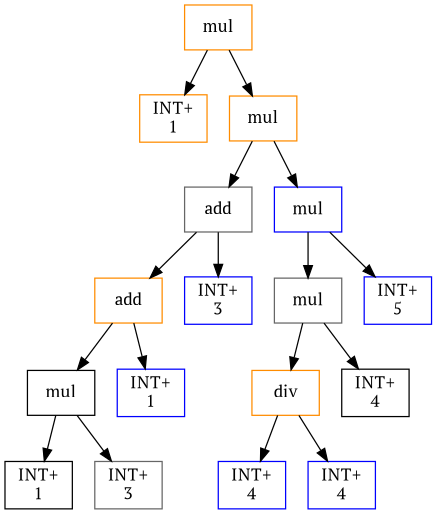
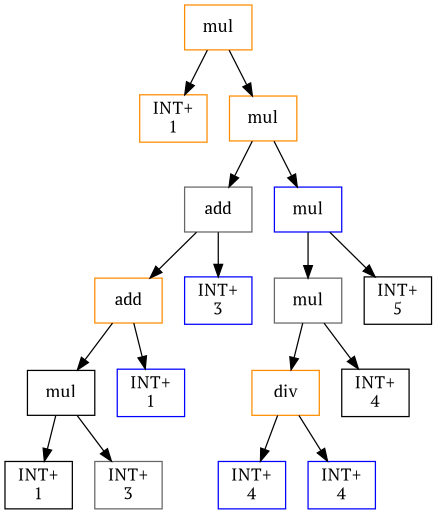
(398, 301) -> (398, 301)
